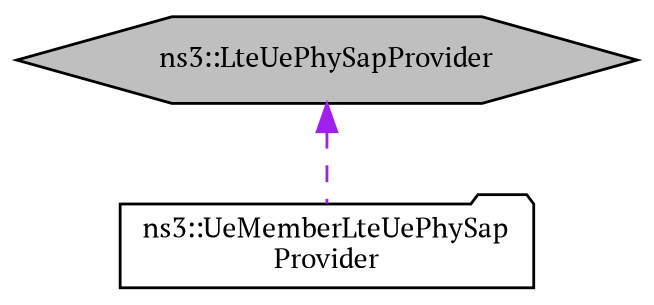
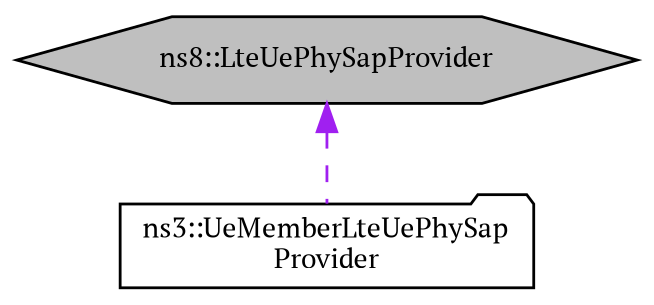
(327, 60) -> (327, 60)
